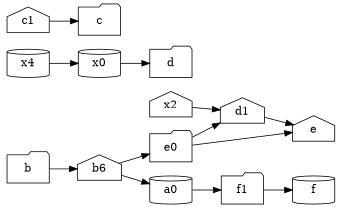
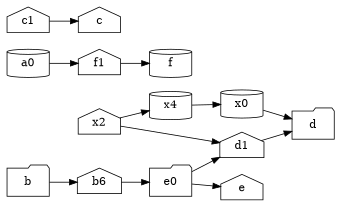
(99, 21) -> (99, 21)
none -> (131, 115)
(275, 120) -> (273, 137)
(132, 178) -> none
(242, 190) -> (99, 63)
